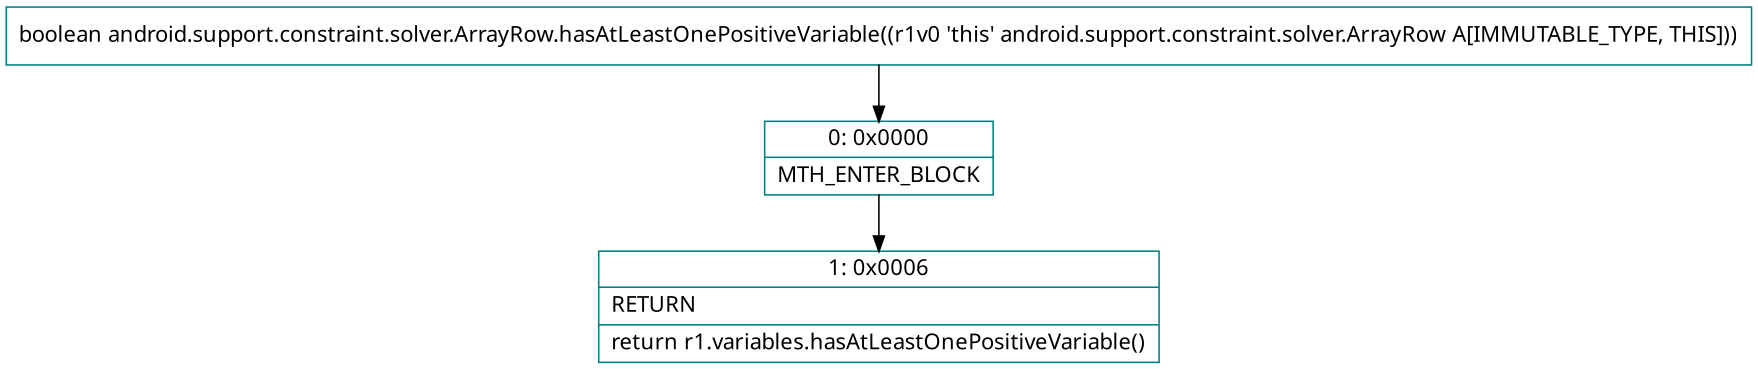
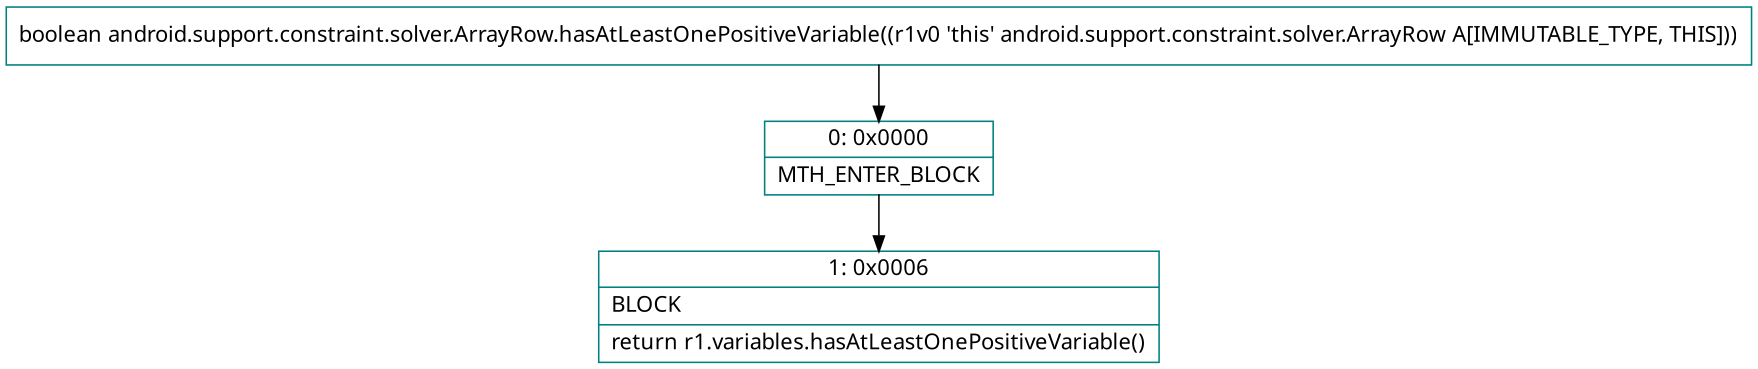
(654, 305) -> (647, 305)
